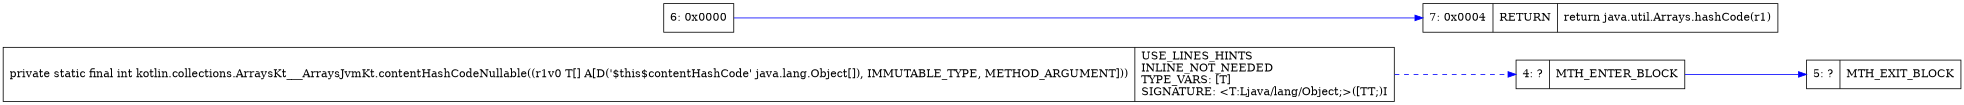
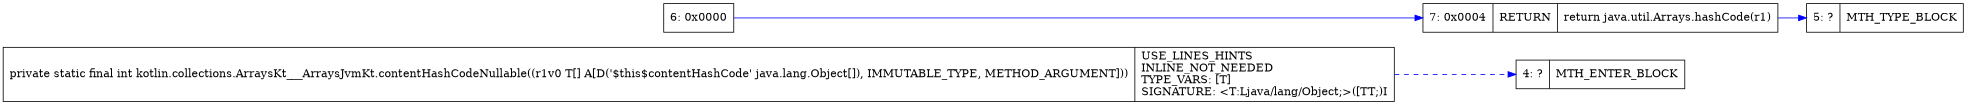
(1742, 74) -> (1788, 18)
(1900, 74) -> (1902, 18)
